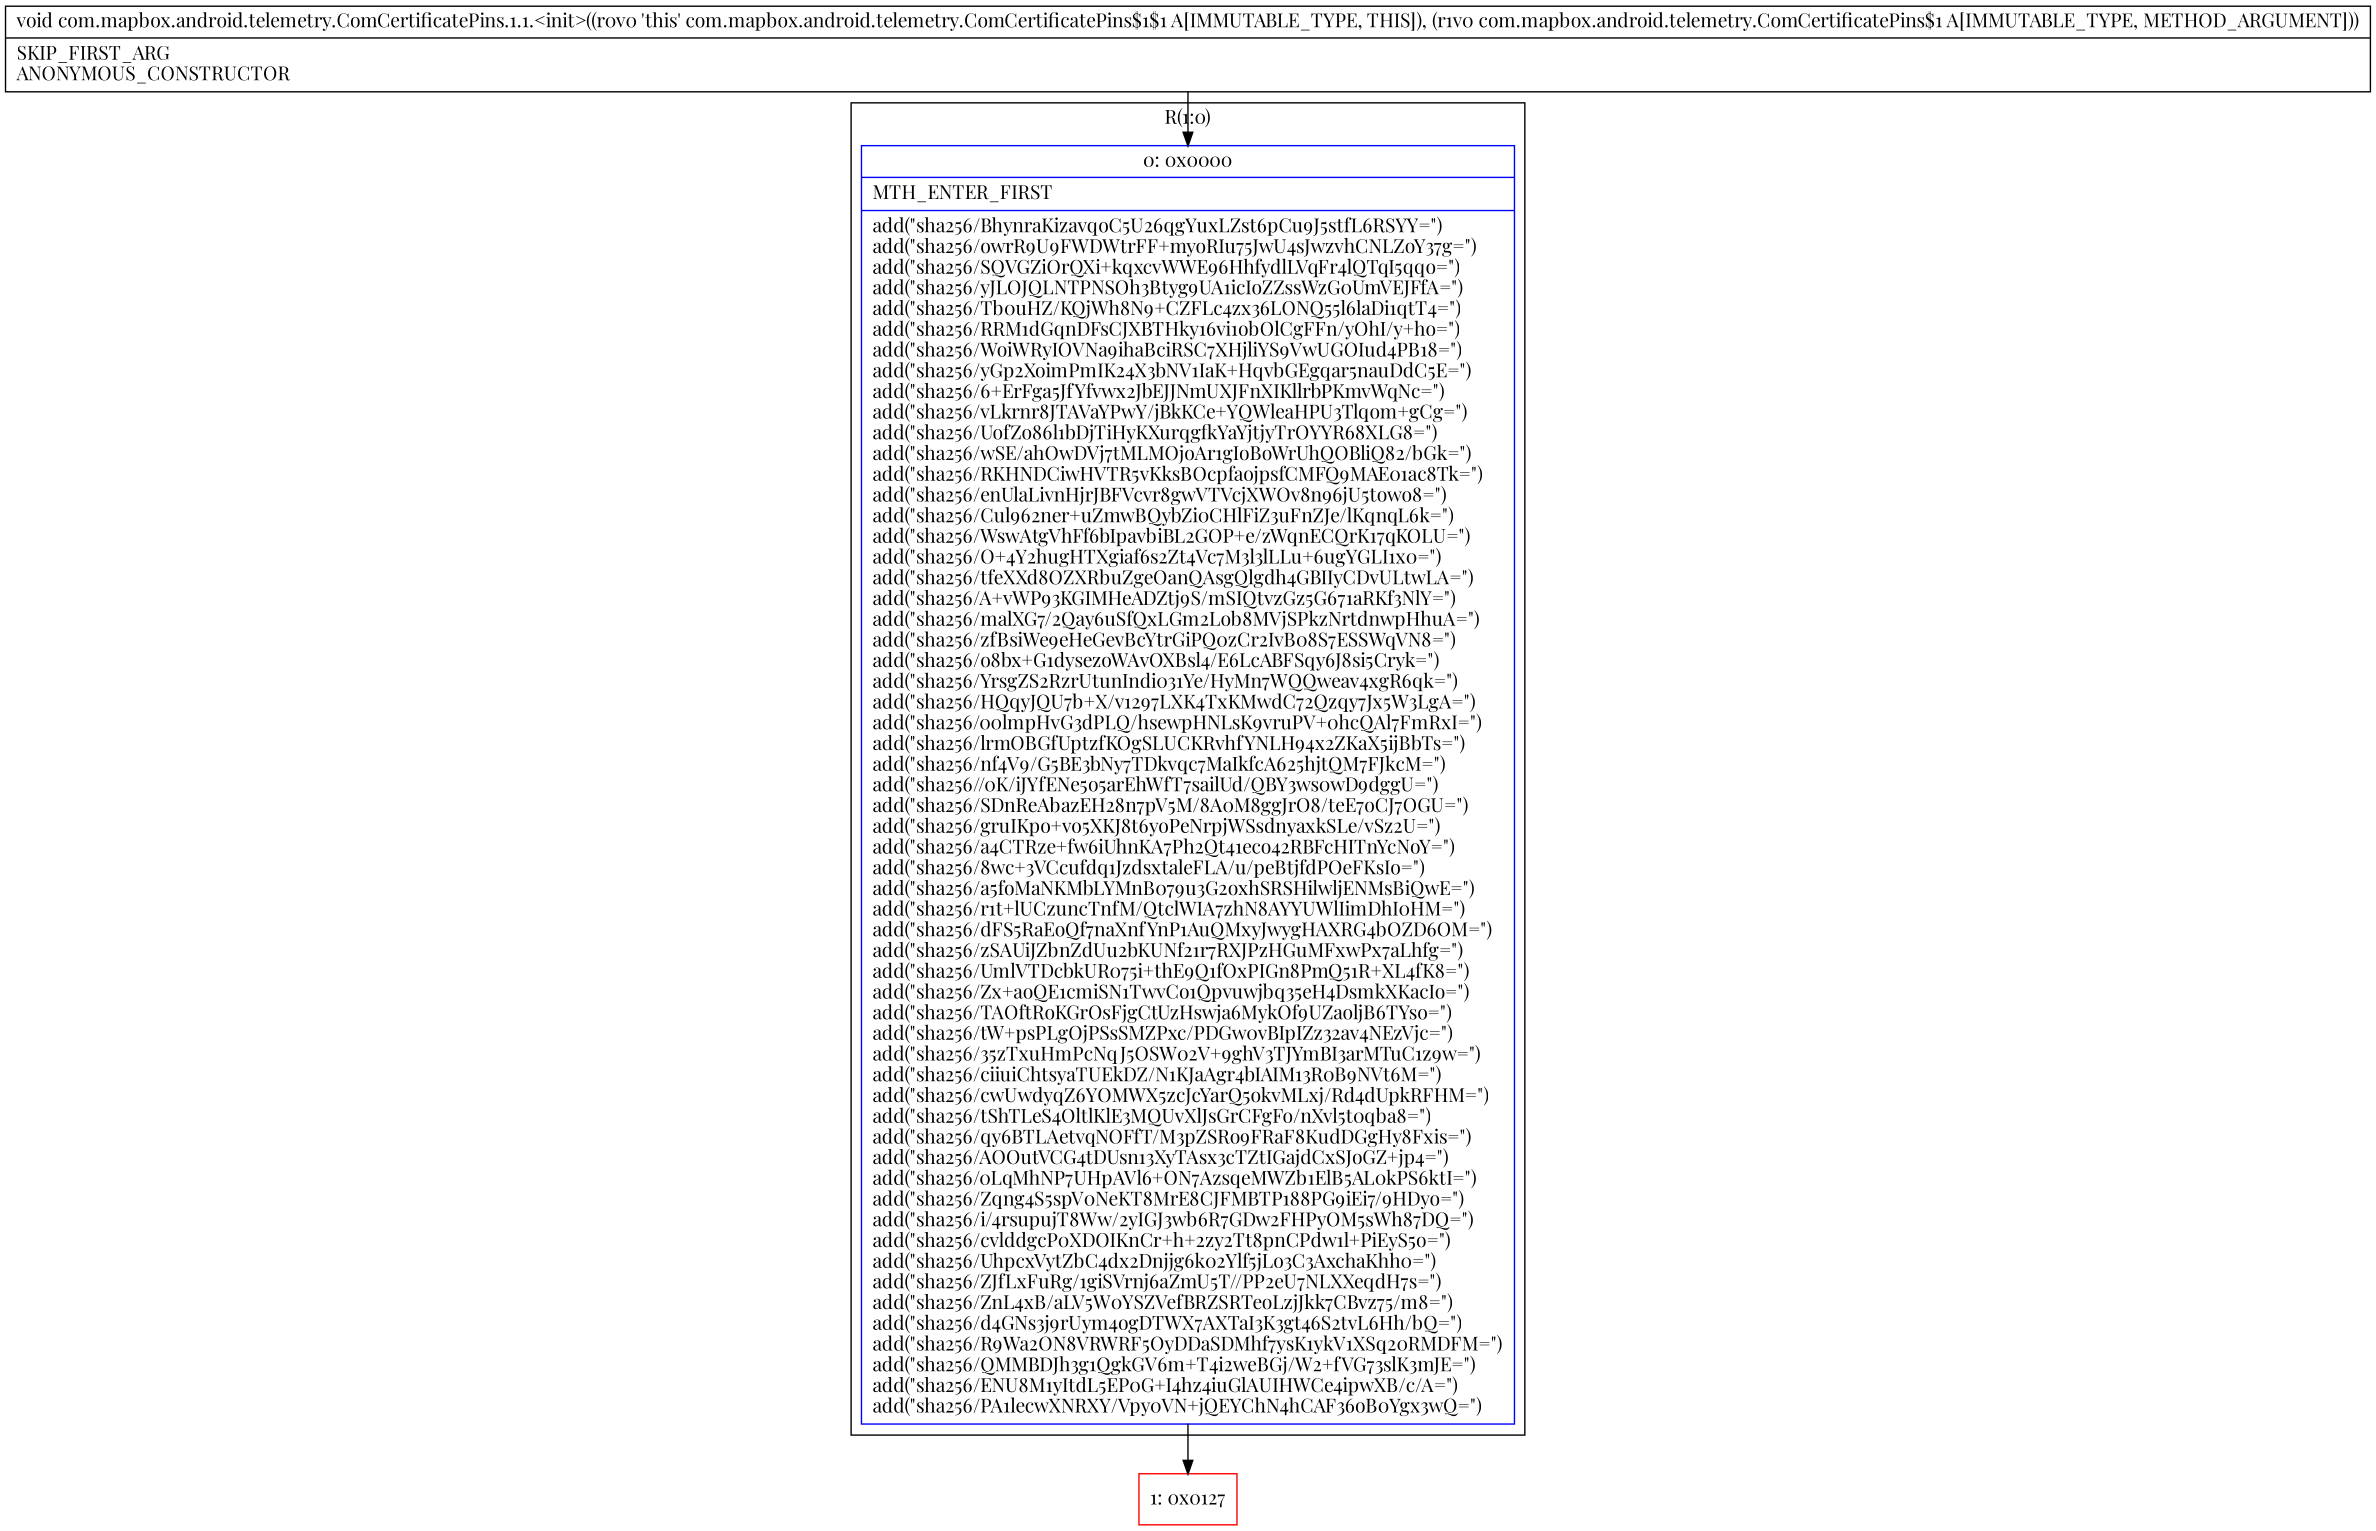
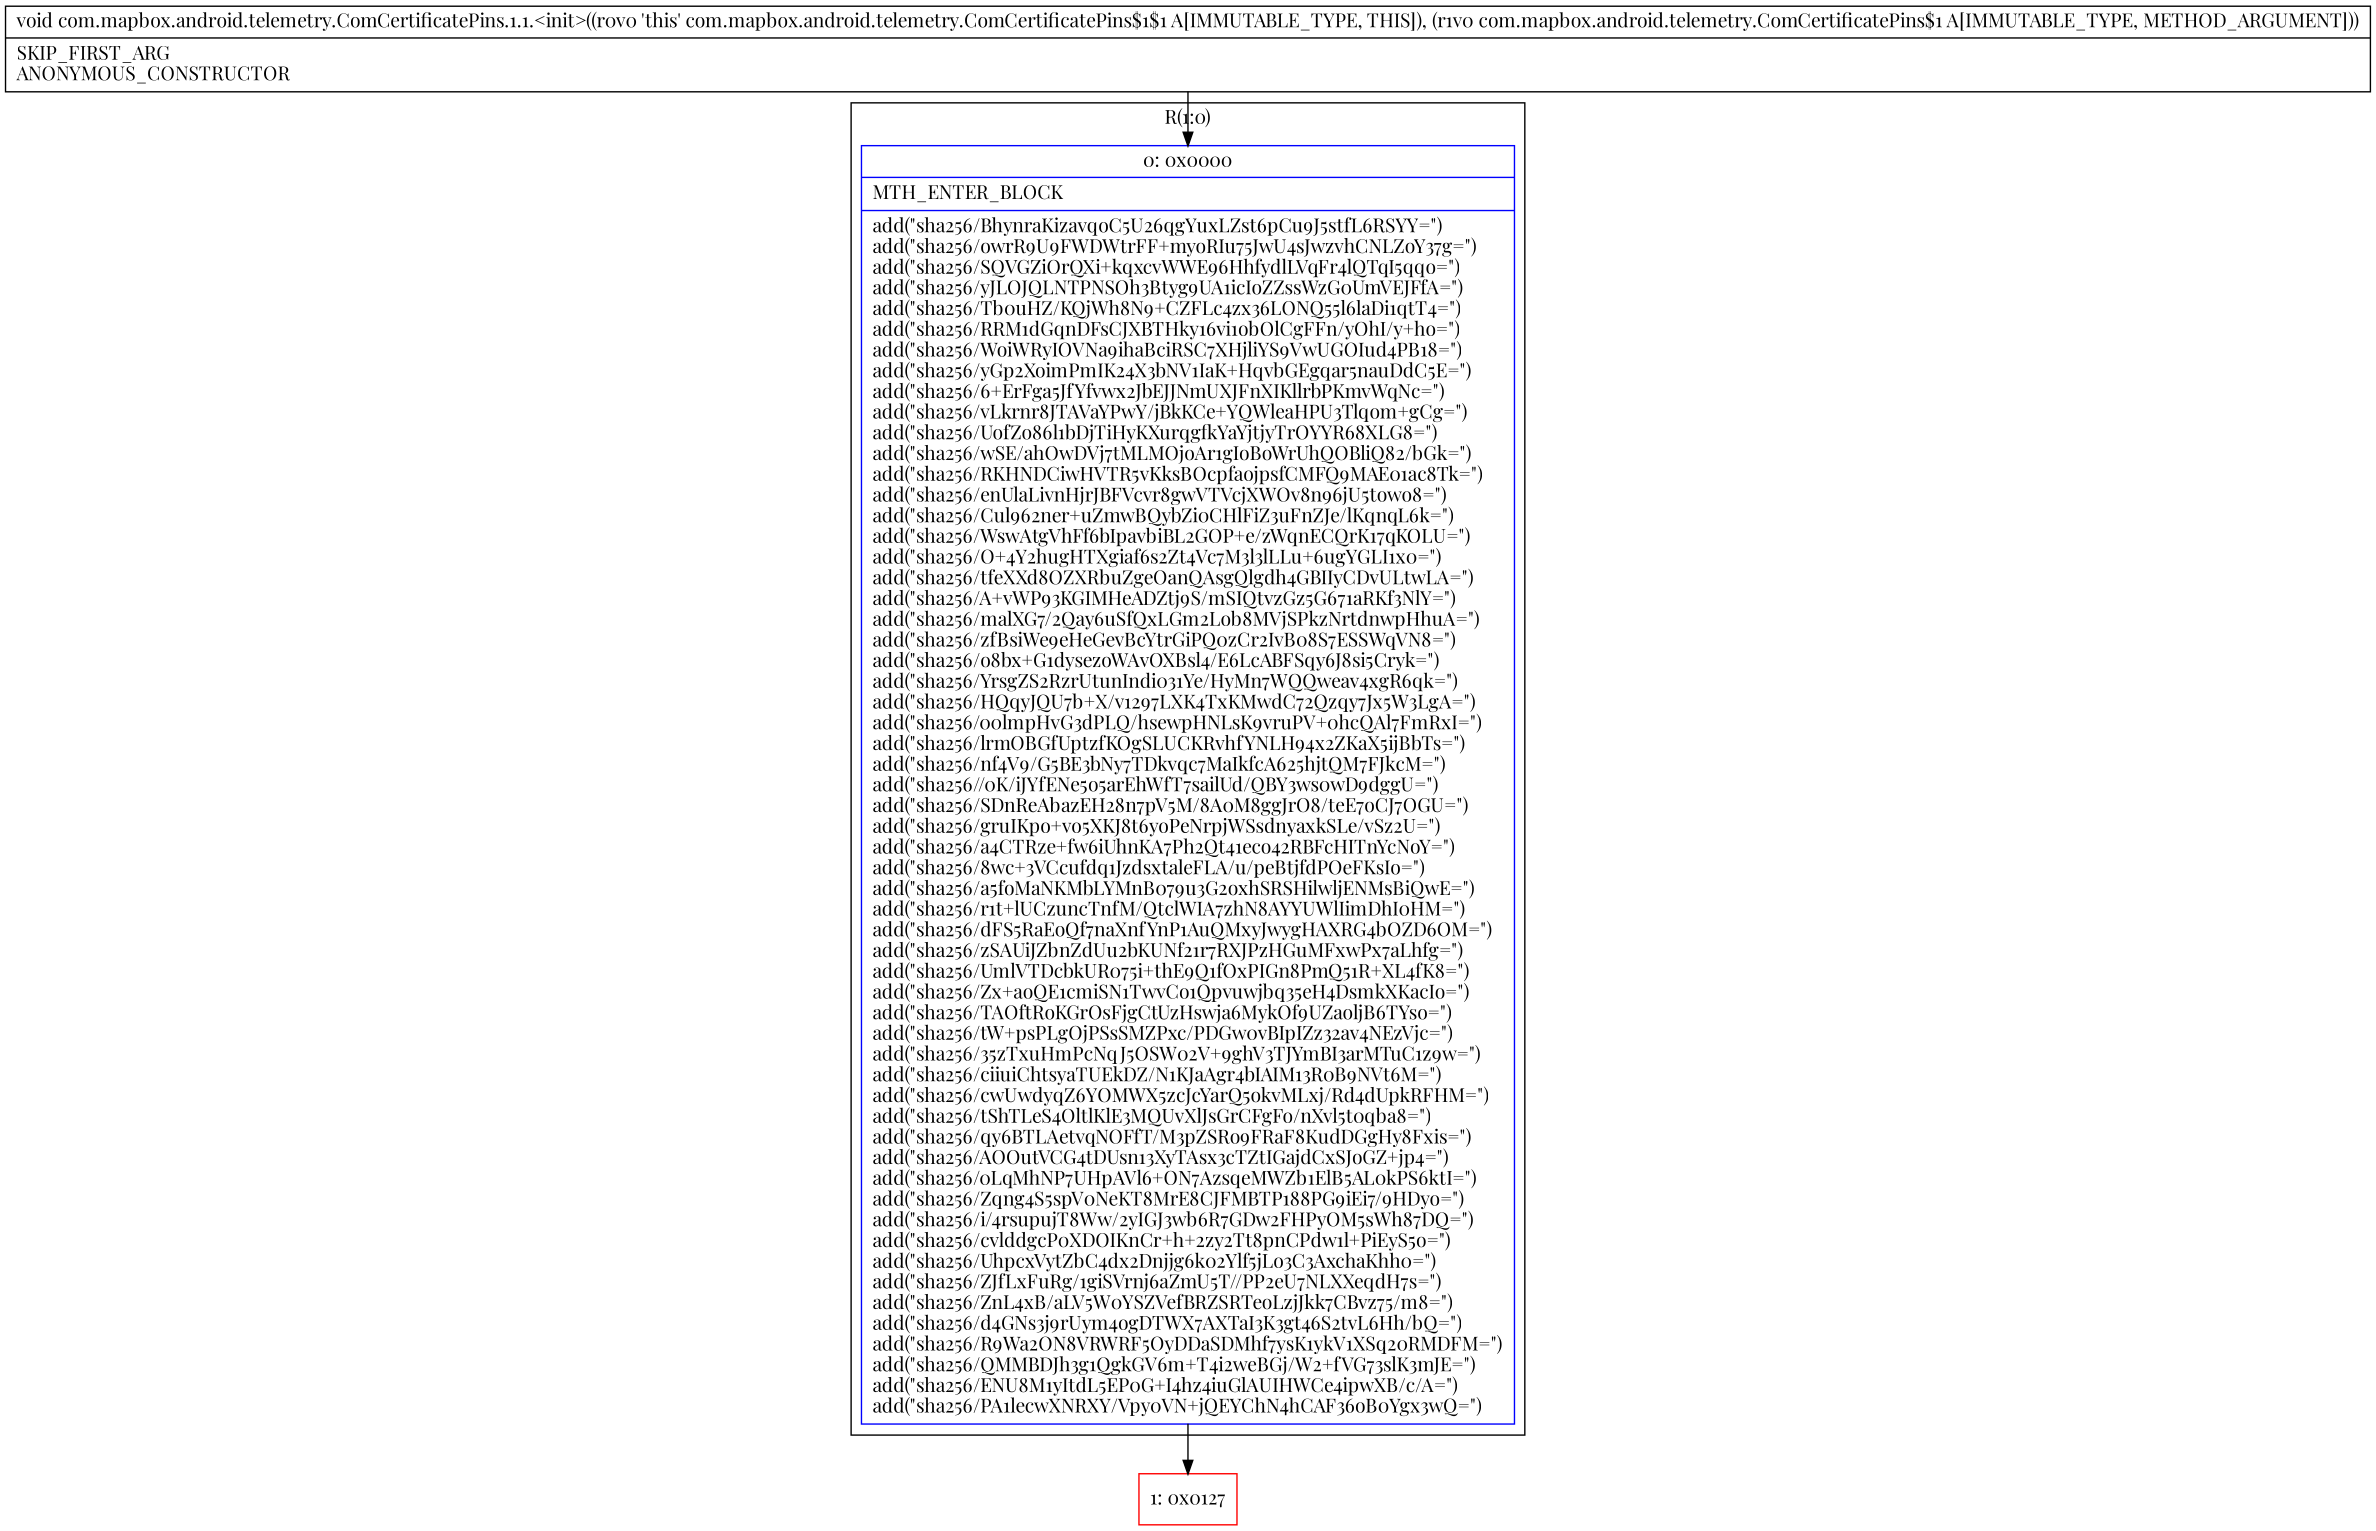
(963, 193) -> (968, 193)
